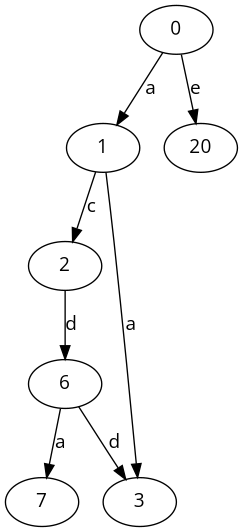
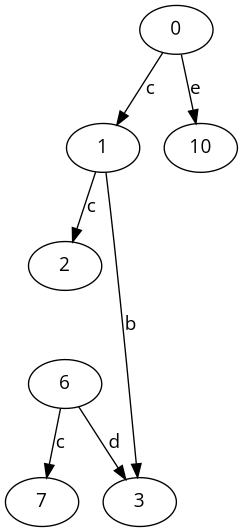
(151, 89) -> (151, 89)
(201, 148) -> (201, 148)
(65, 318) -> none
(131, 325) -> (131, 325)
(60, 443) -> (60, 443)
